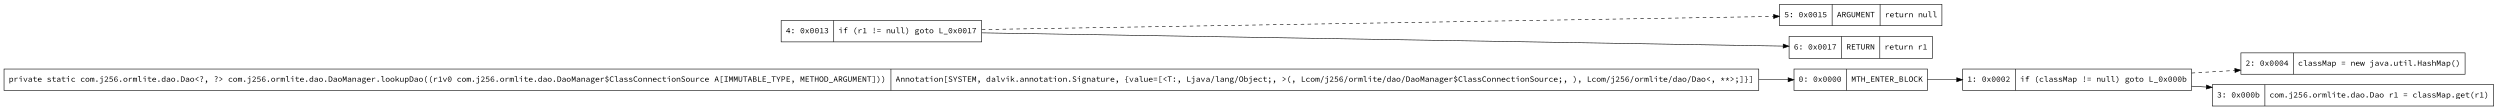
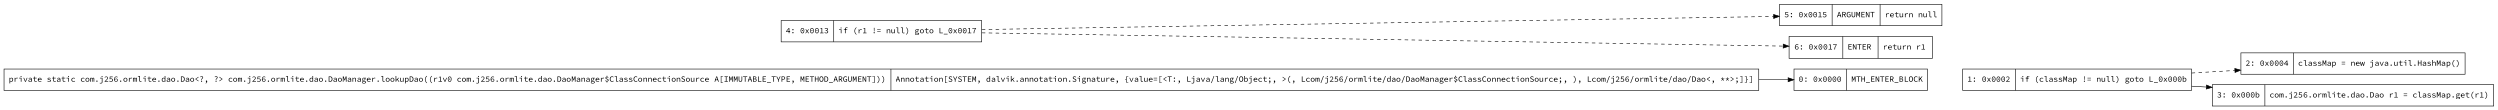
(1382, 39) -> (1382, 39)
(1861, 47) -> (1860, 47)
(1942, 80) -> none
